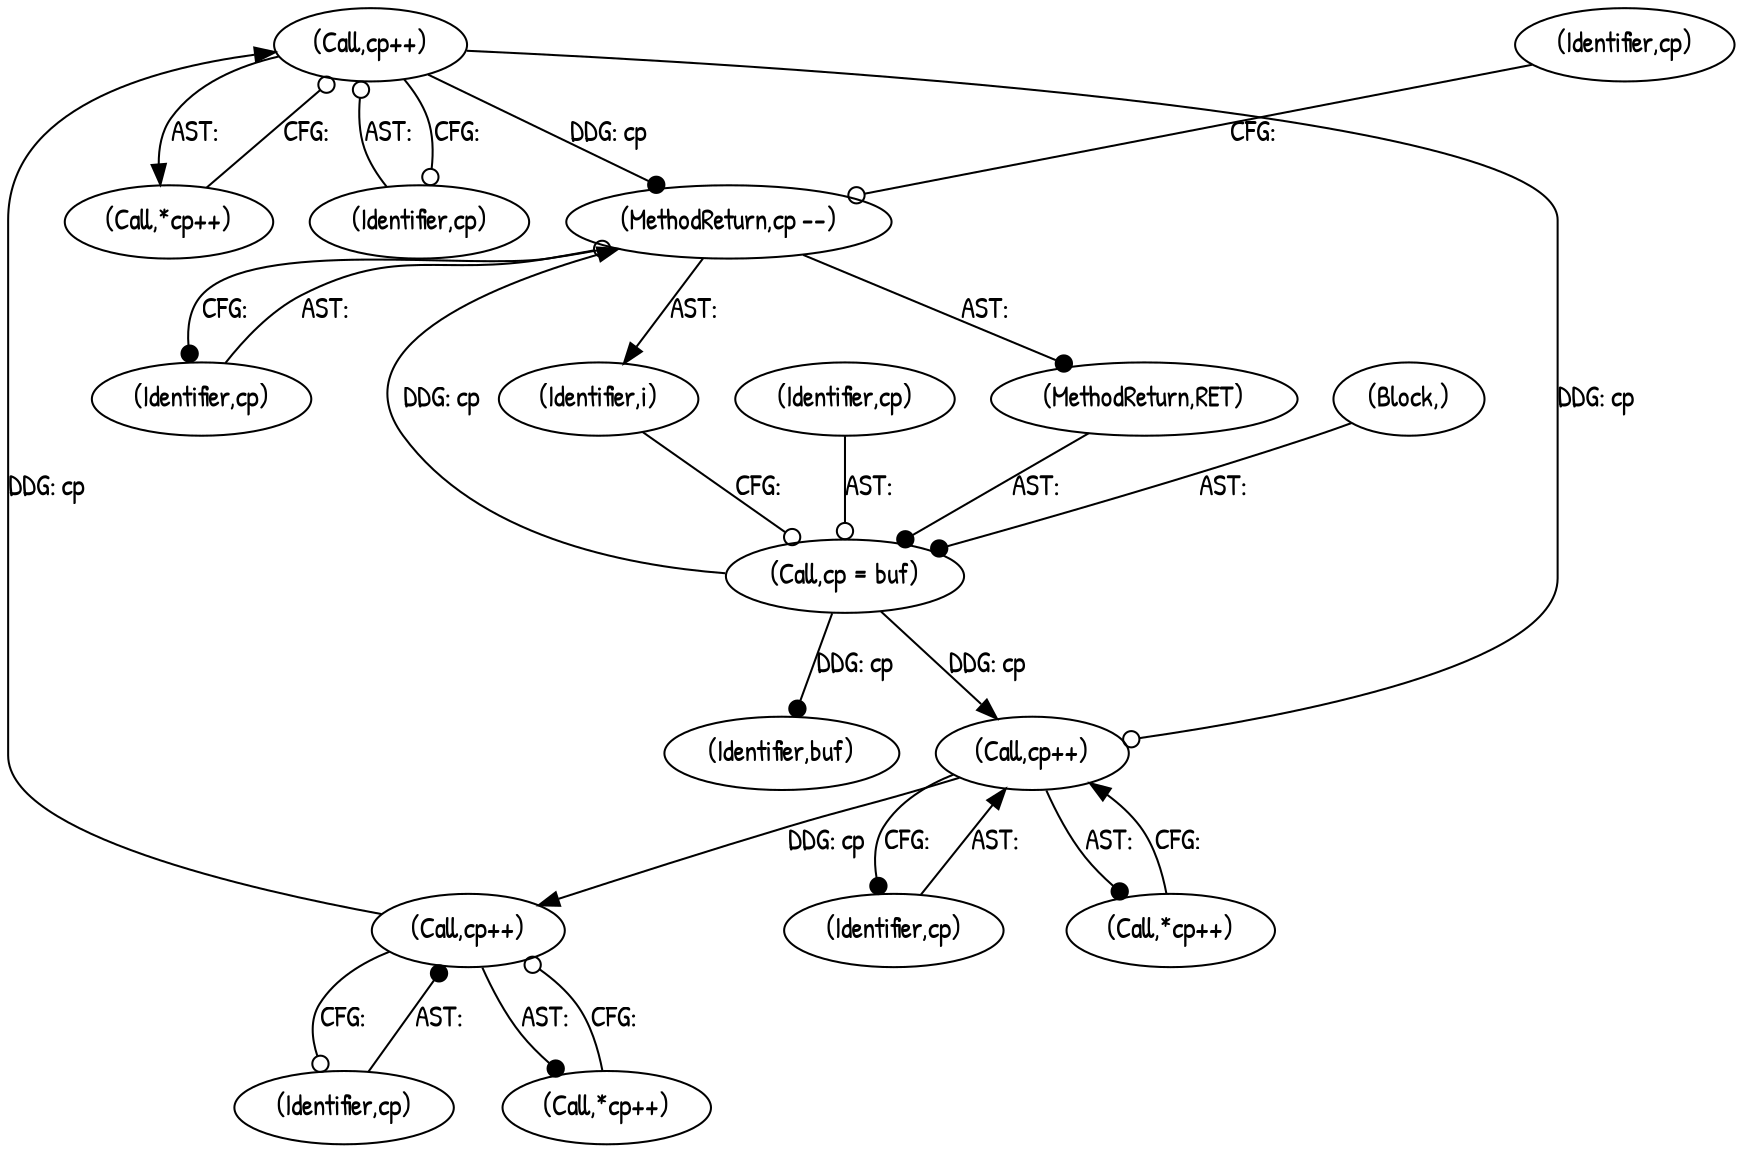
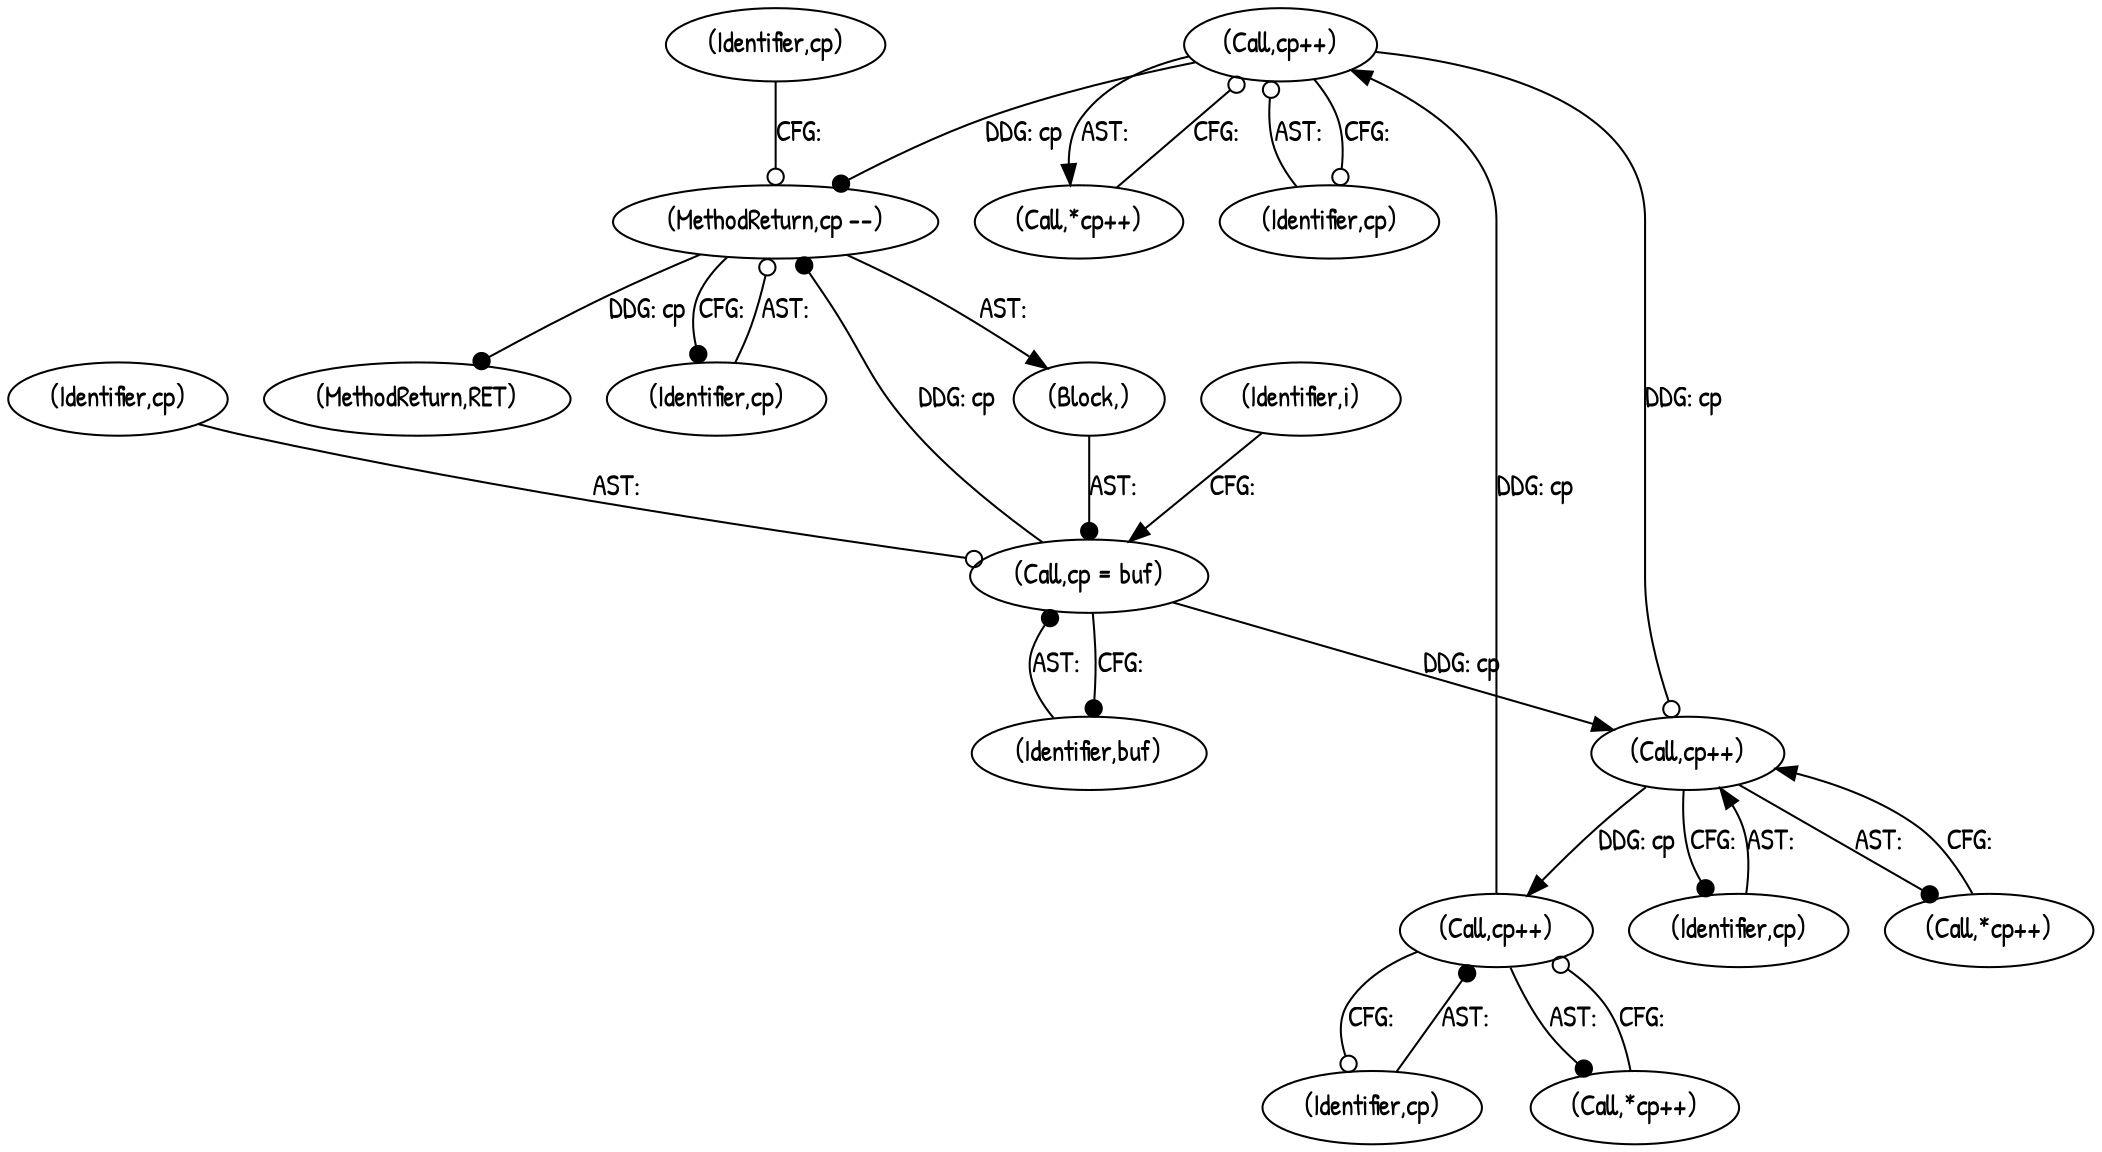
(670, 302) -> (941, 302)
(989, 311) -> (647, 311)
(420, 454) -> (907, 423)
(714, 482) -> (1204, 481)
(1001, 484) -> (1030, 673)
(855, 665) -> (1124, 665)
